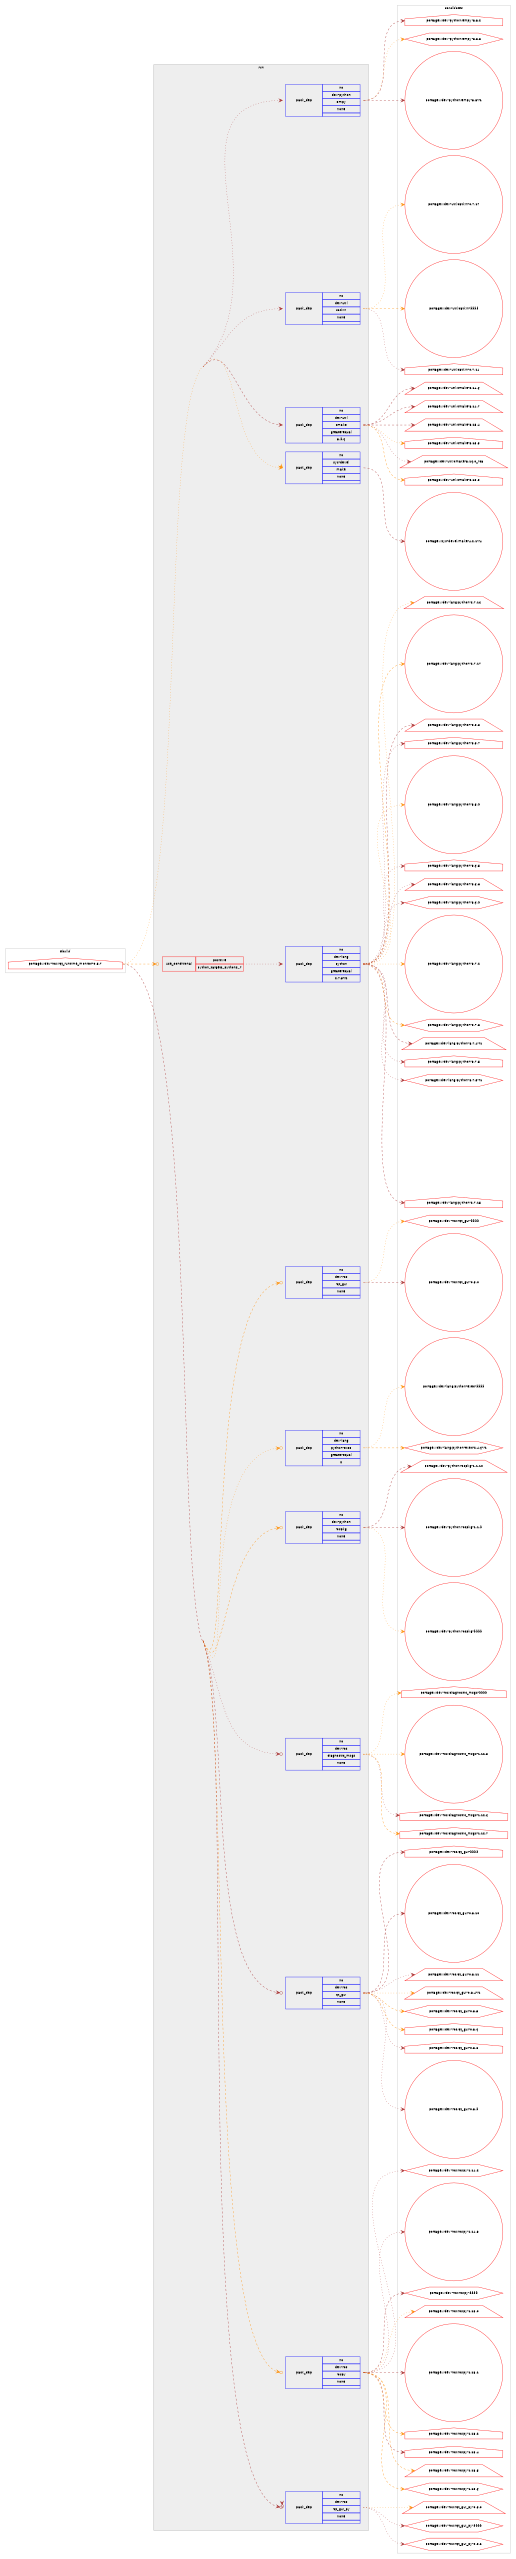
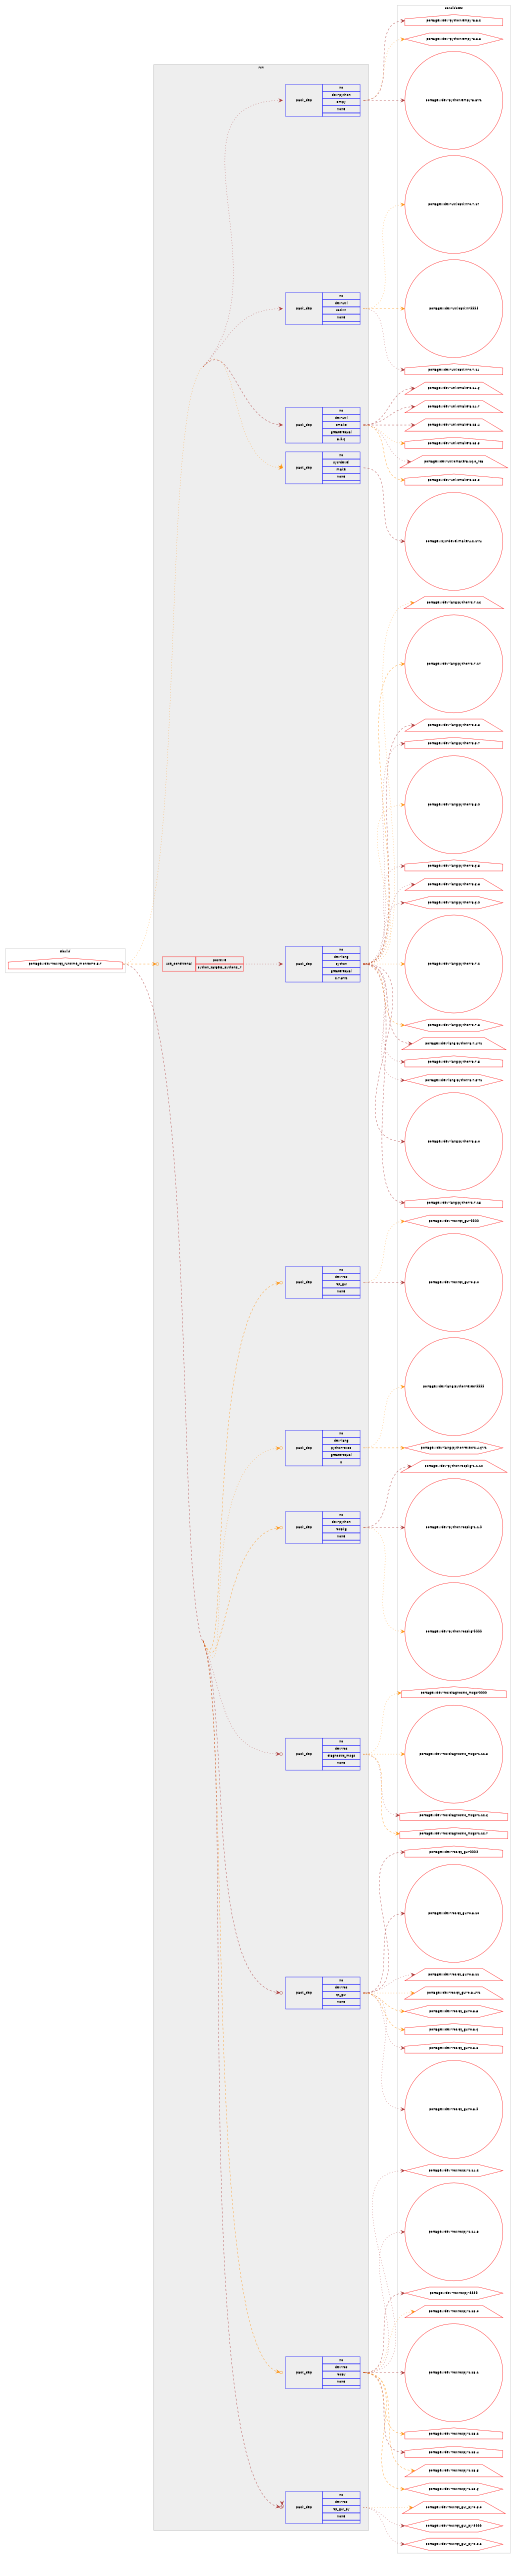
none -> (454, 1142)
